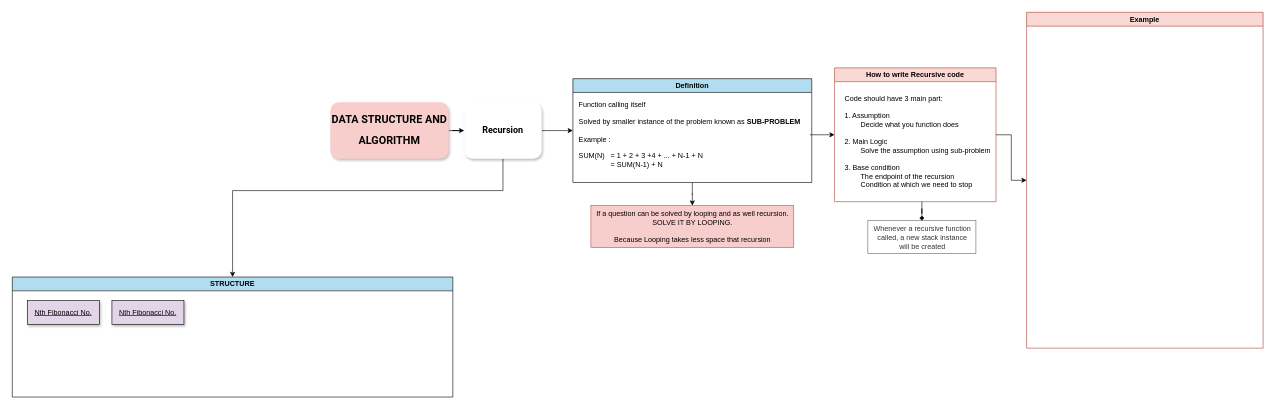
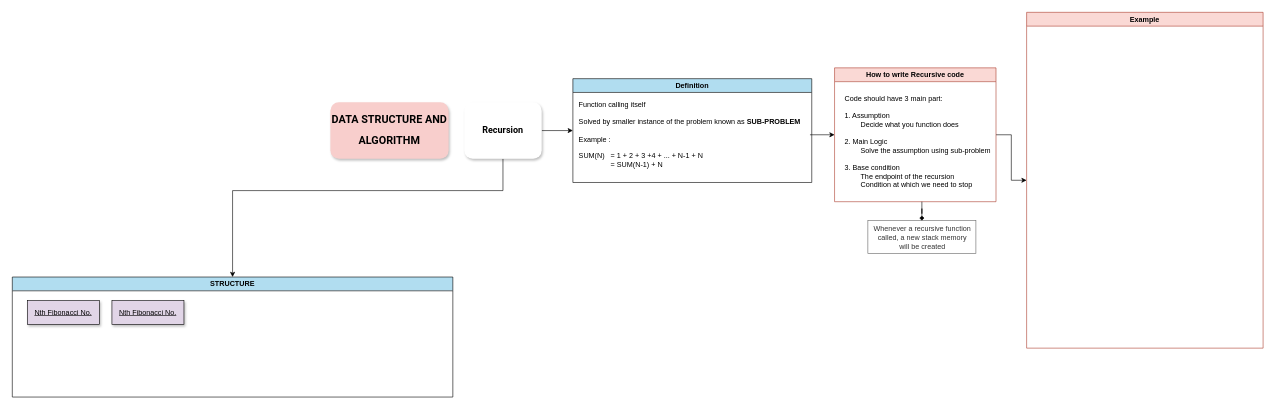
(458, 131) -> none
(692, 196) -> none
(692, 227) -> none
(922, 237) -> (922, 237)
